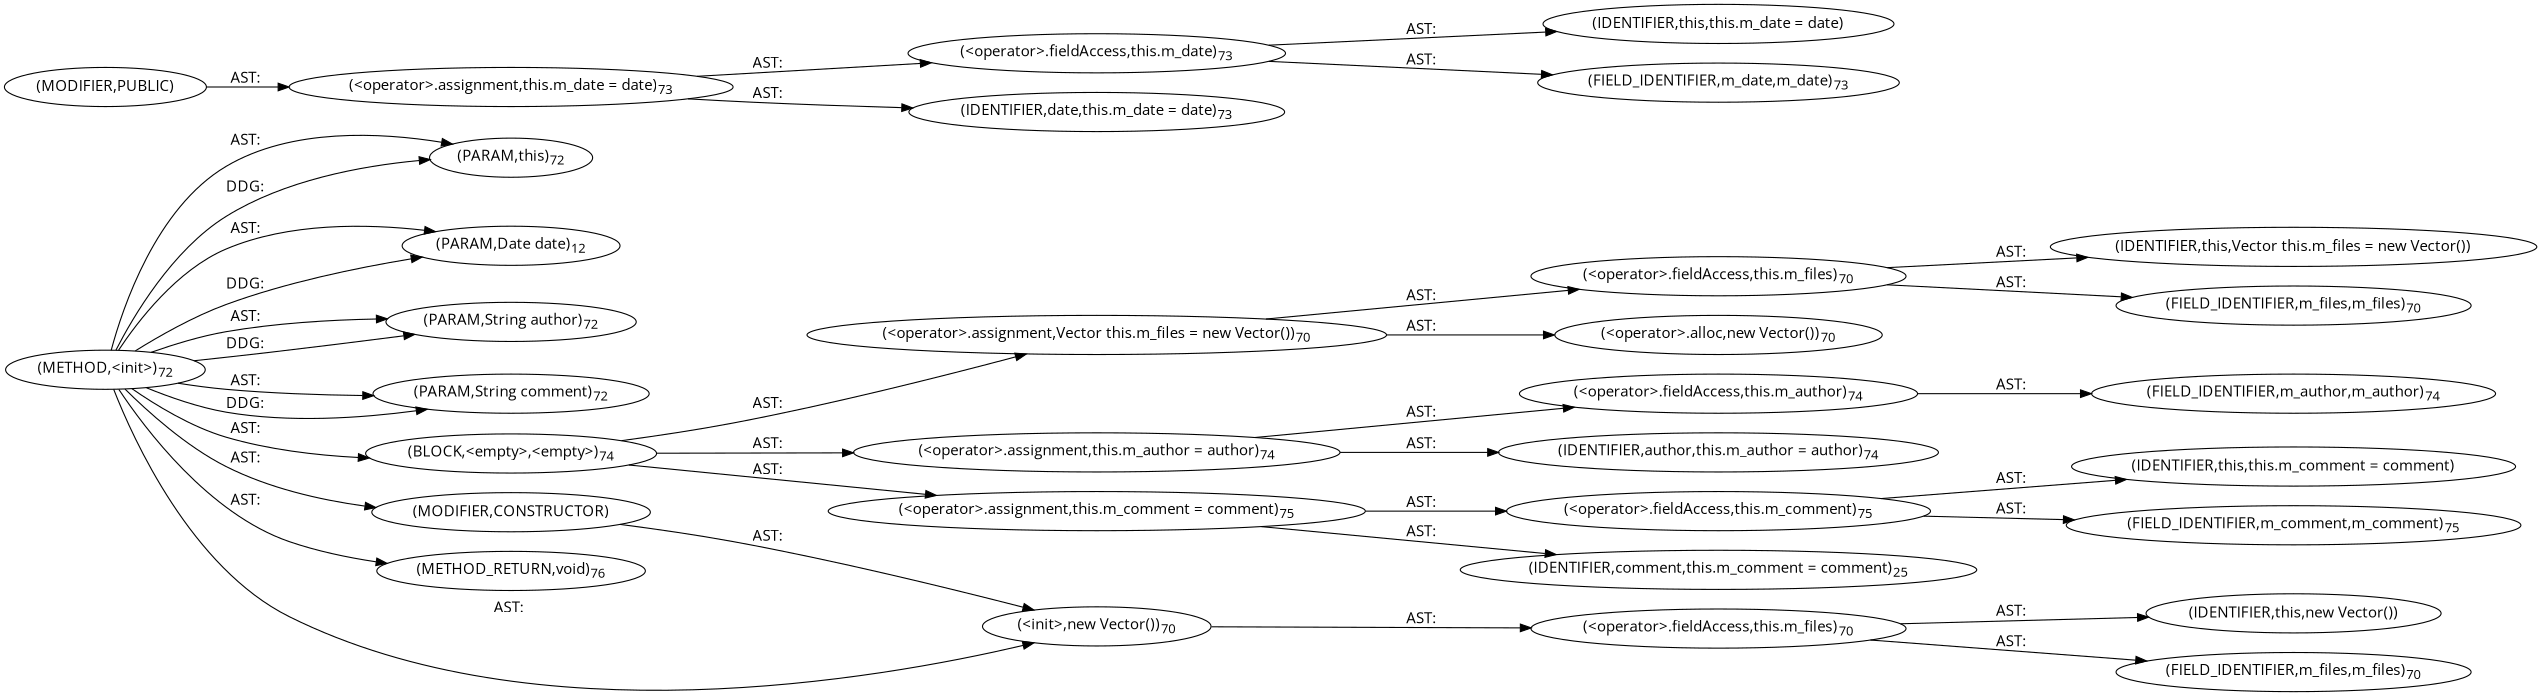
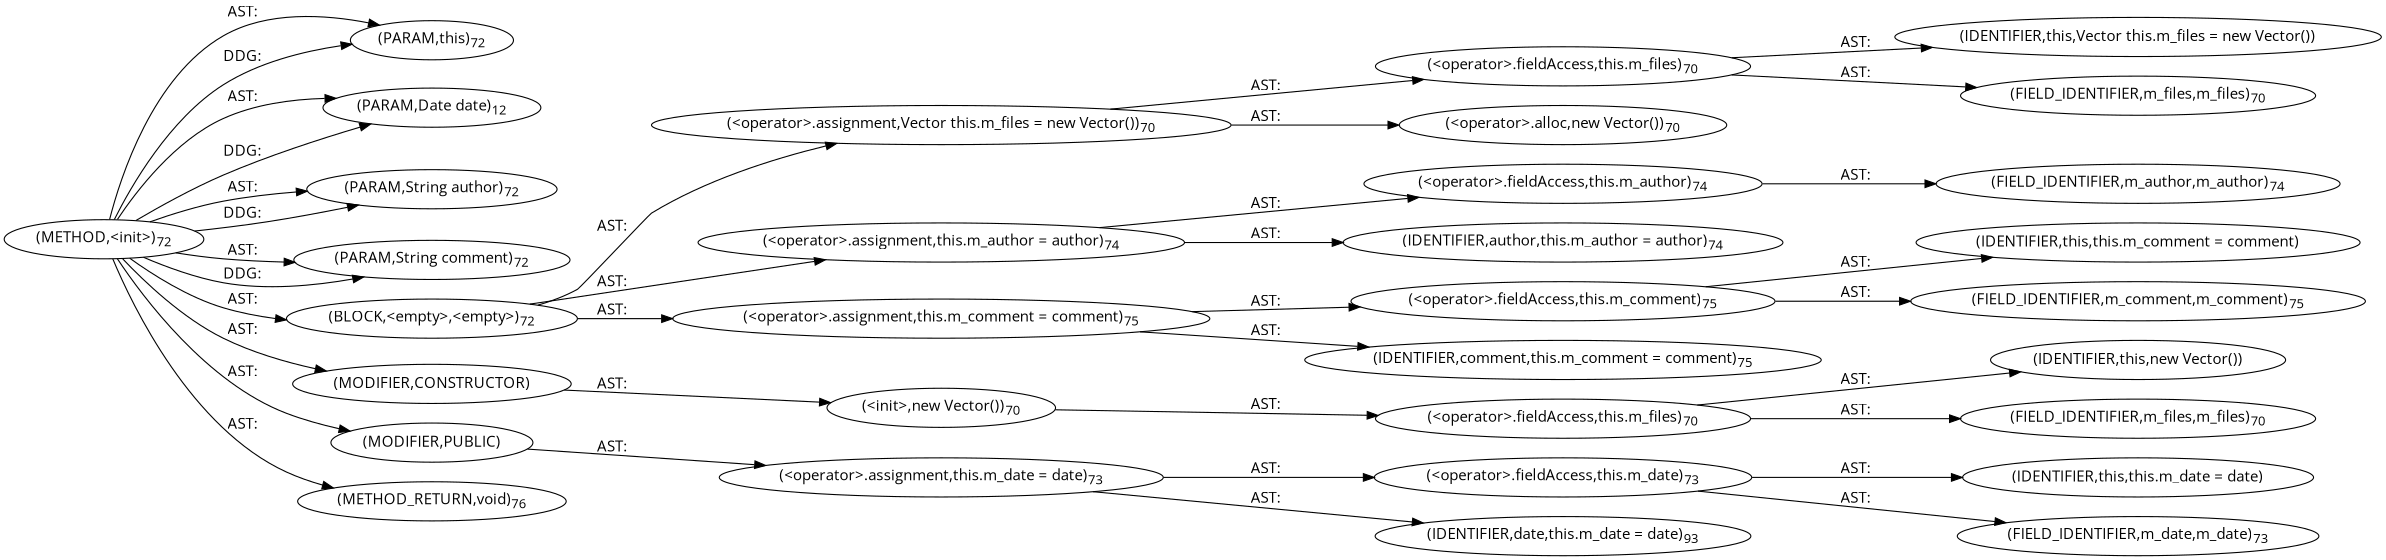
(1225, 110) -> (1691, 535)
(607, 452) -> (528, 317)
(1901, 568) -> (1745, 358)
(507, 680) -> (211, 367)
